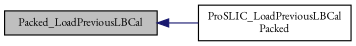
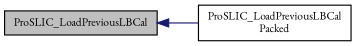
(81, 23) -> (81, 23)
